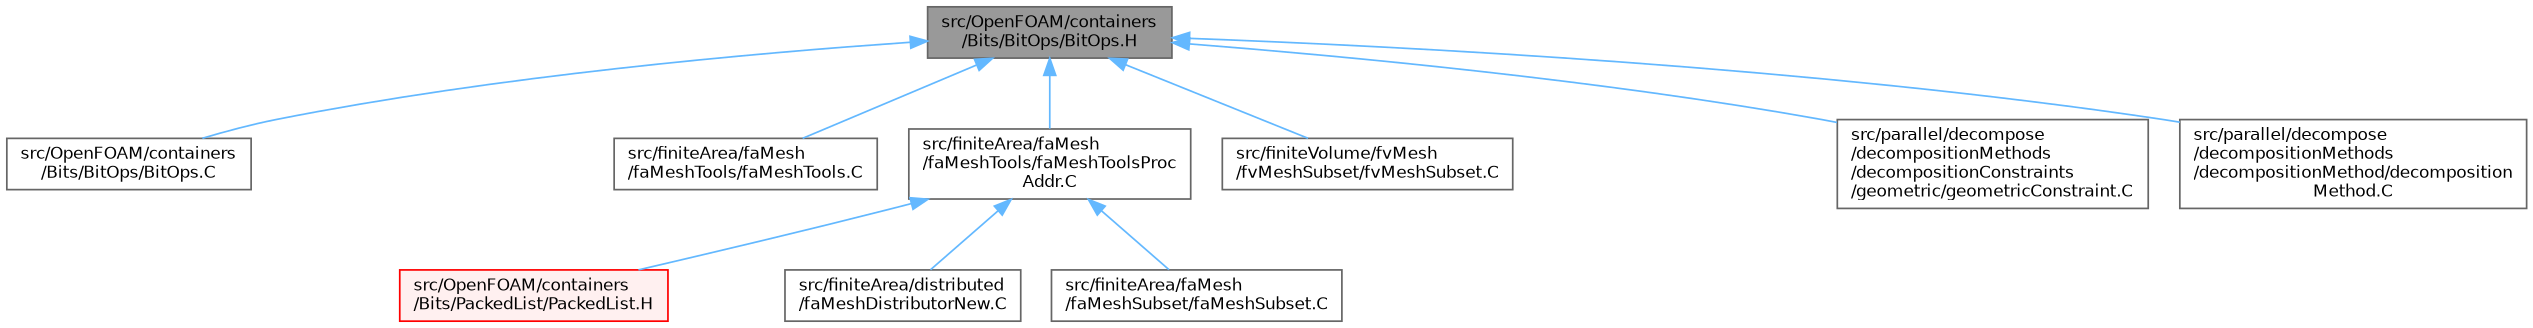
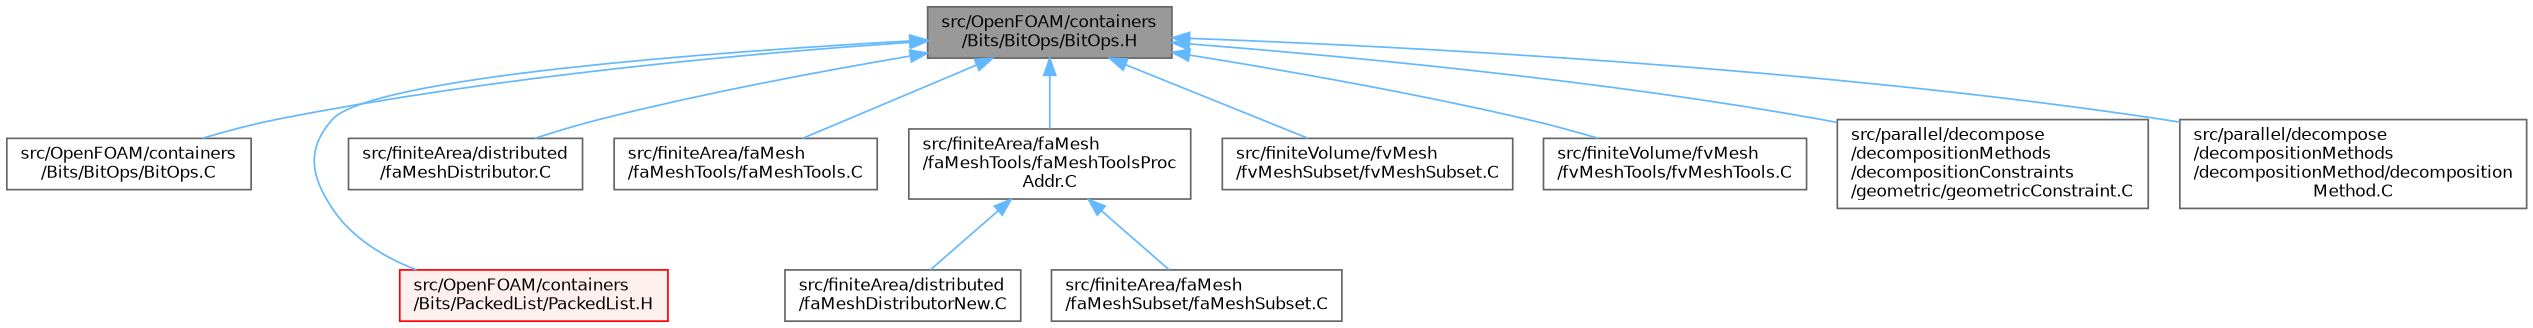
none -> (466, 164)
none -> (1675, 164)
(775, 237) -> (328, 125)
